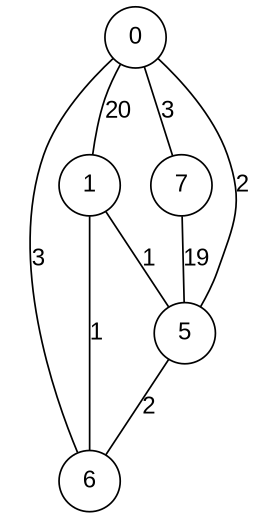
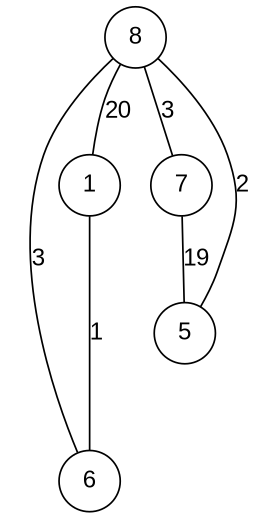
(136, 37) -> (136, 37)
(137, 259) -> none
(137, 407) -> none
